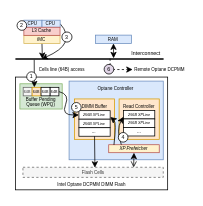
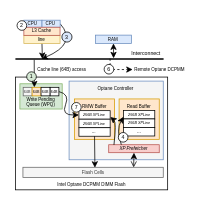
(42, 31) -> (42, 31)
(67, 37) -> (67, 37)
(42, 39) -> (42, 39)
(62, 68) -> (62, 68)
(109, 69) -> (109, 69)
(31, 76) -> (31, 76)
(41, 101) -> (41, 101)
(77, 107) -> (77, 107)
(95, 107) -> (95, 107)
(139, 107) -> (139, 107)
(116, 120) -> (116, 120)
(134, 148) -> (134, 148)
(93, 172) -> (93, 172)
